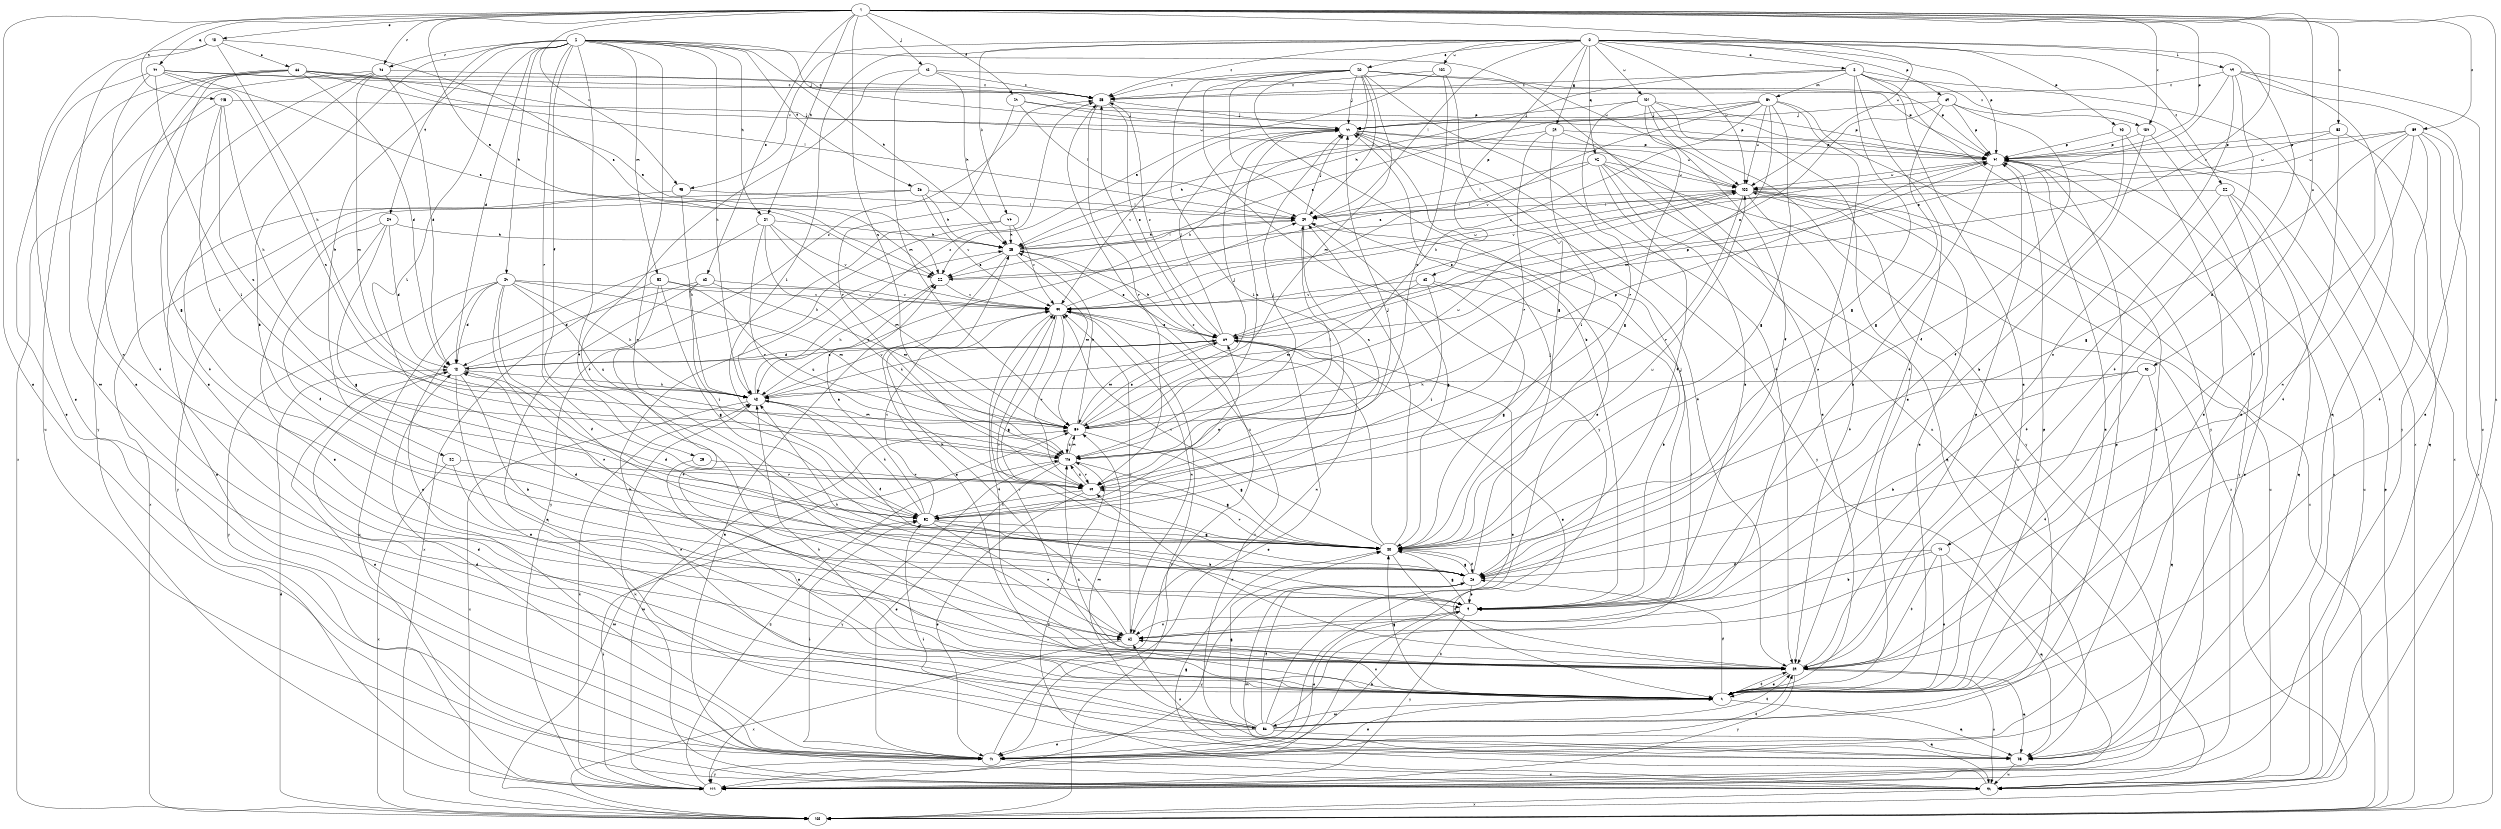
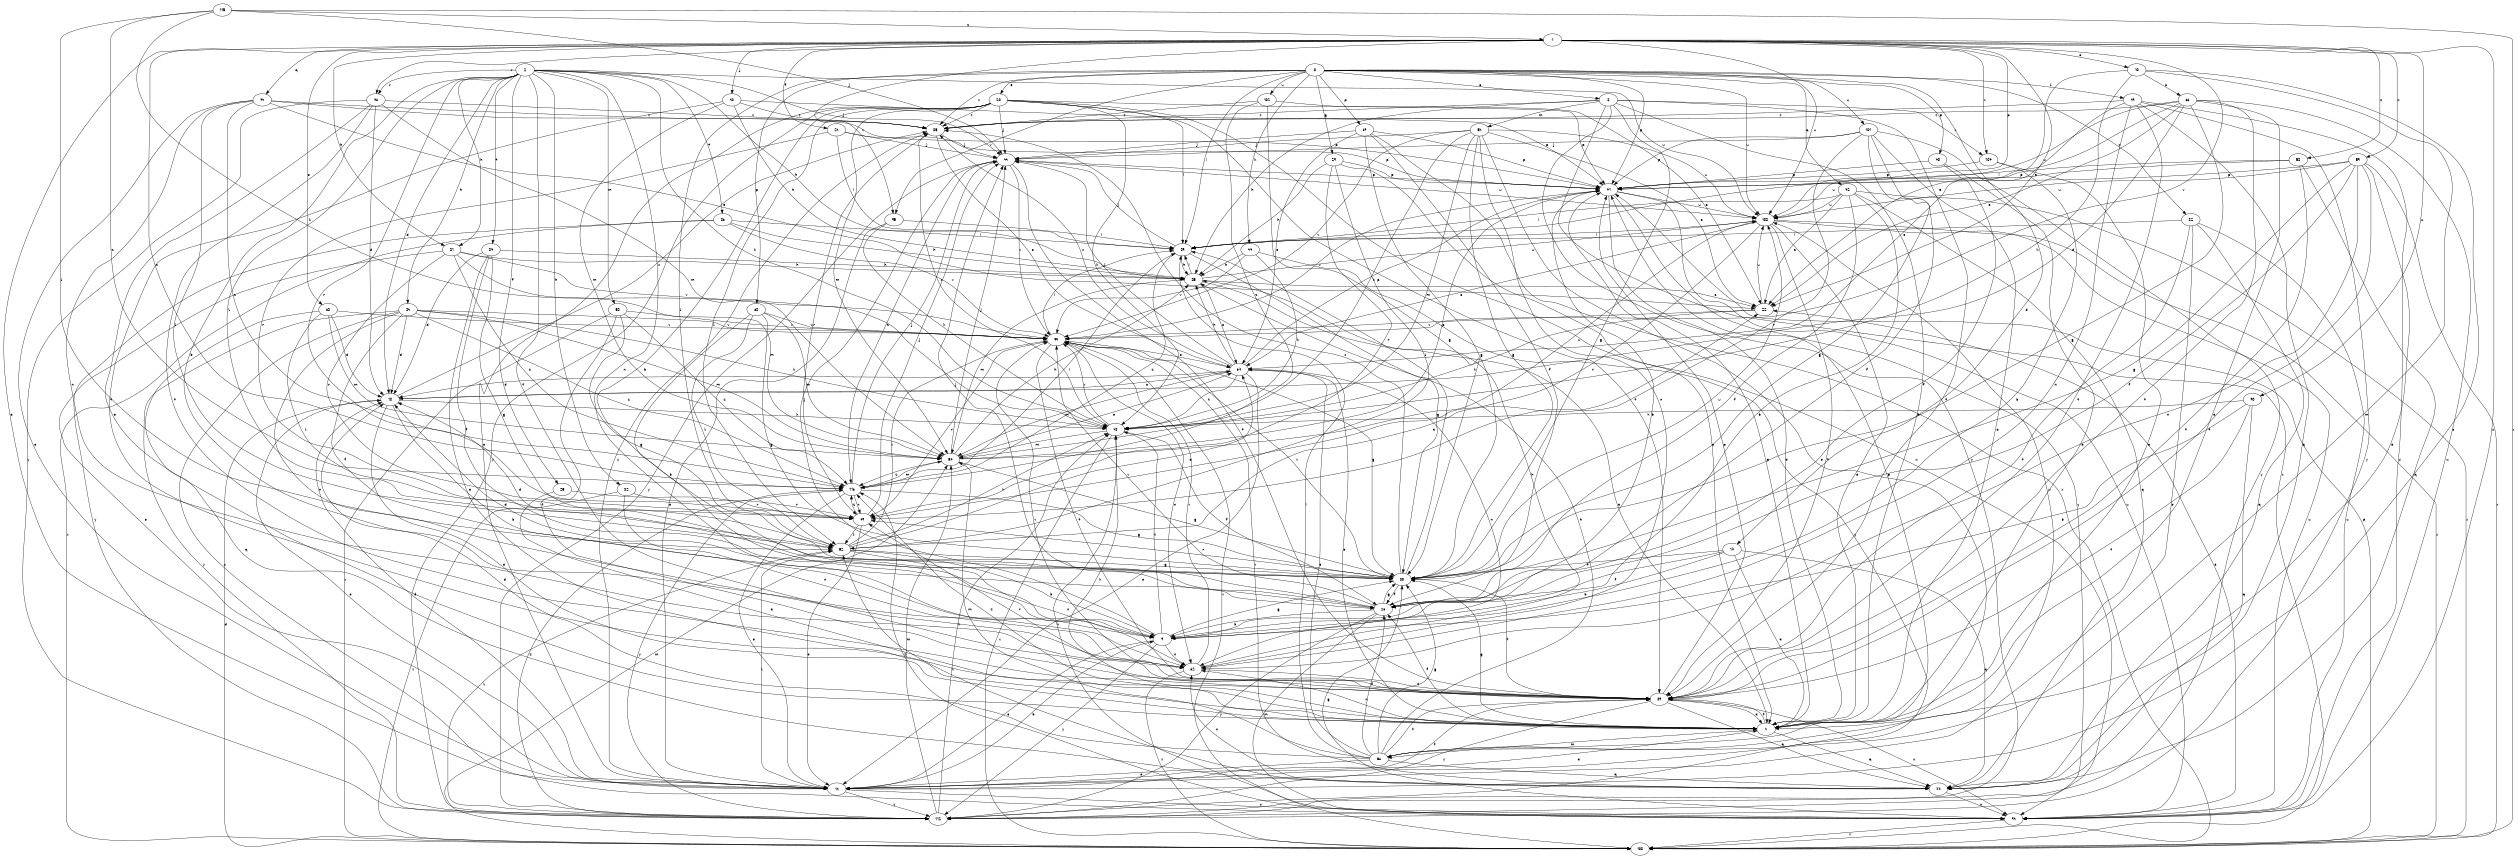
(445, 14) -> (886, 25)
(1891, 639) -> (1577, 564)
(2019, 759) -> (1938, 789)
